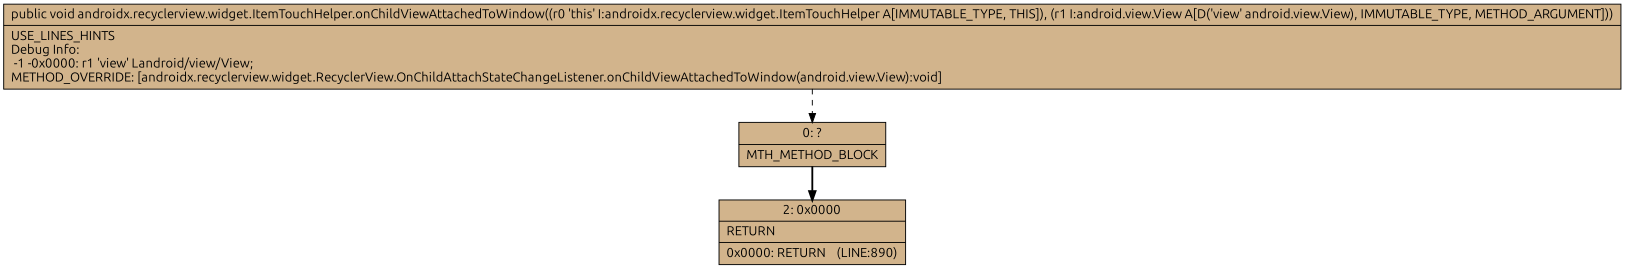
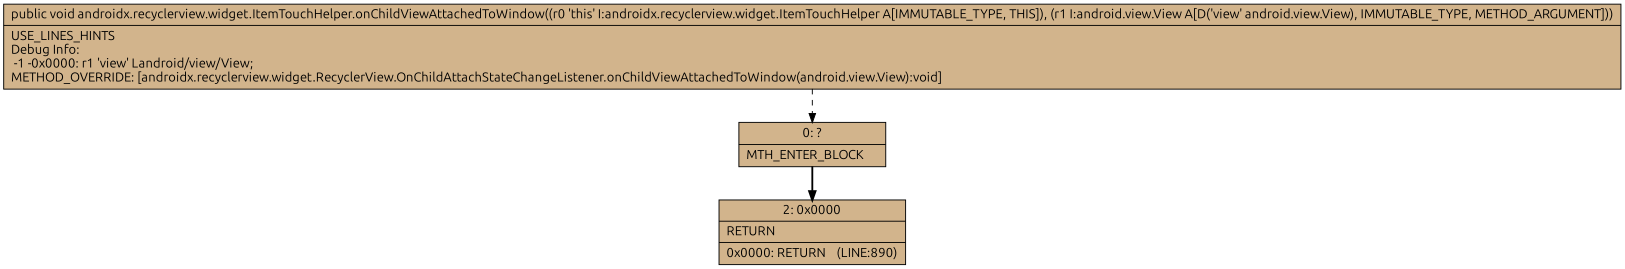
(812, 155) -> (805, 155)
